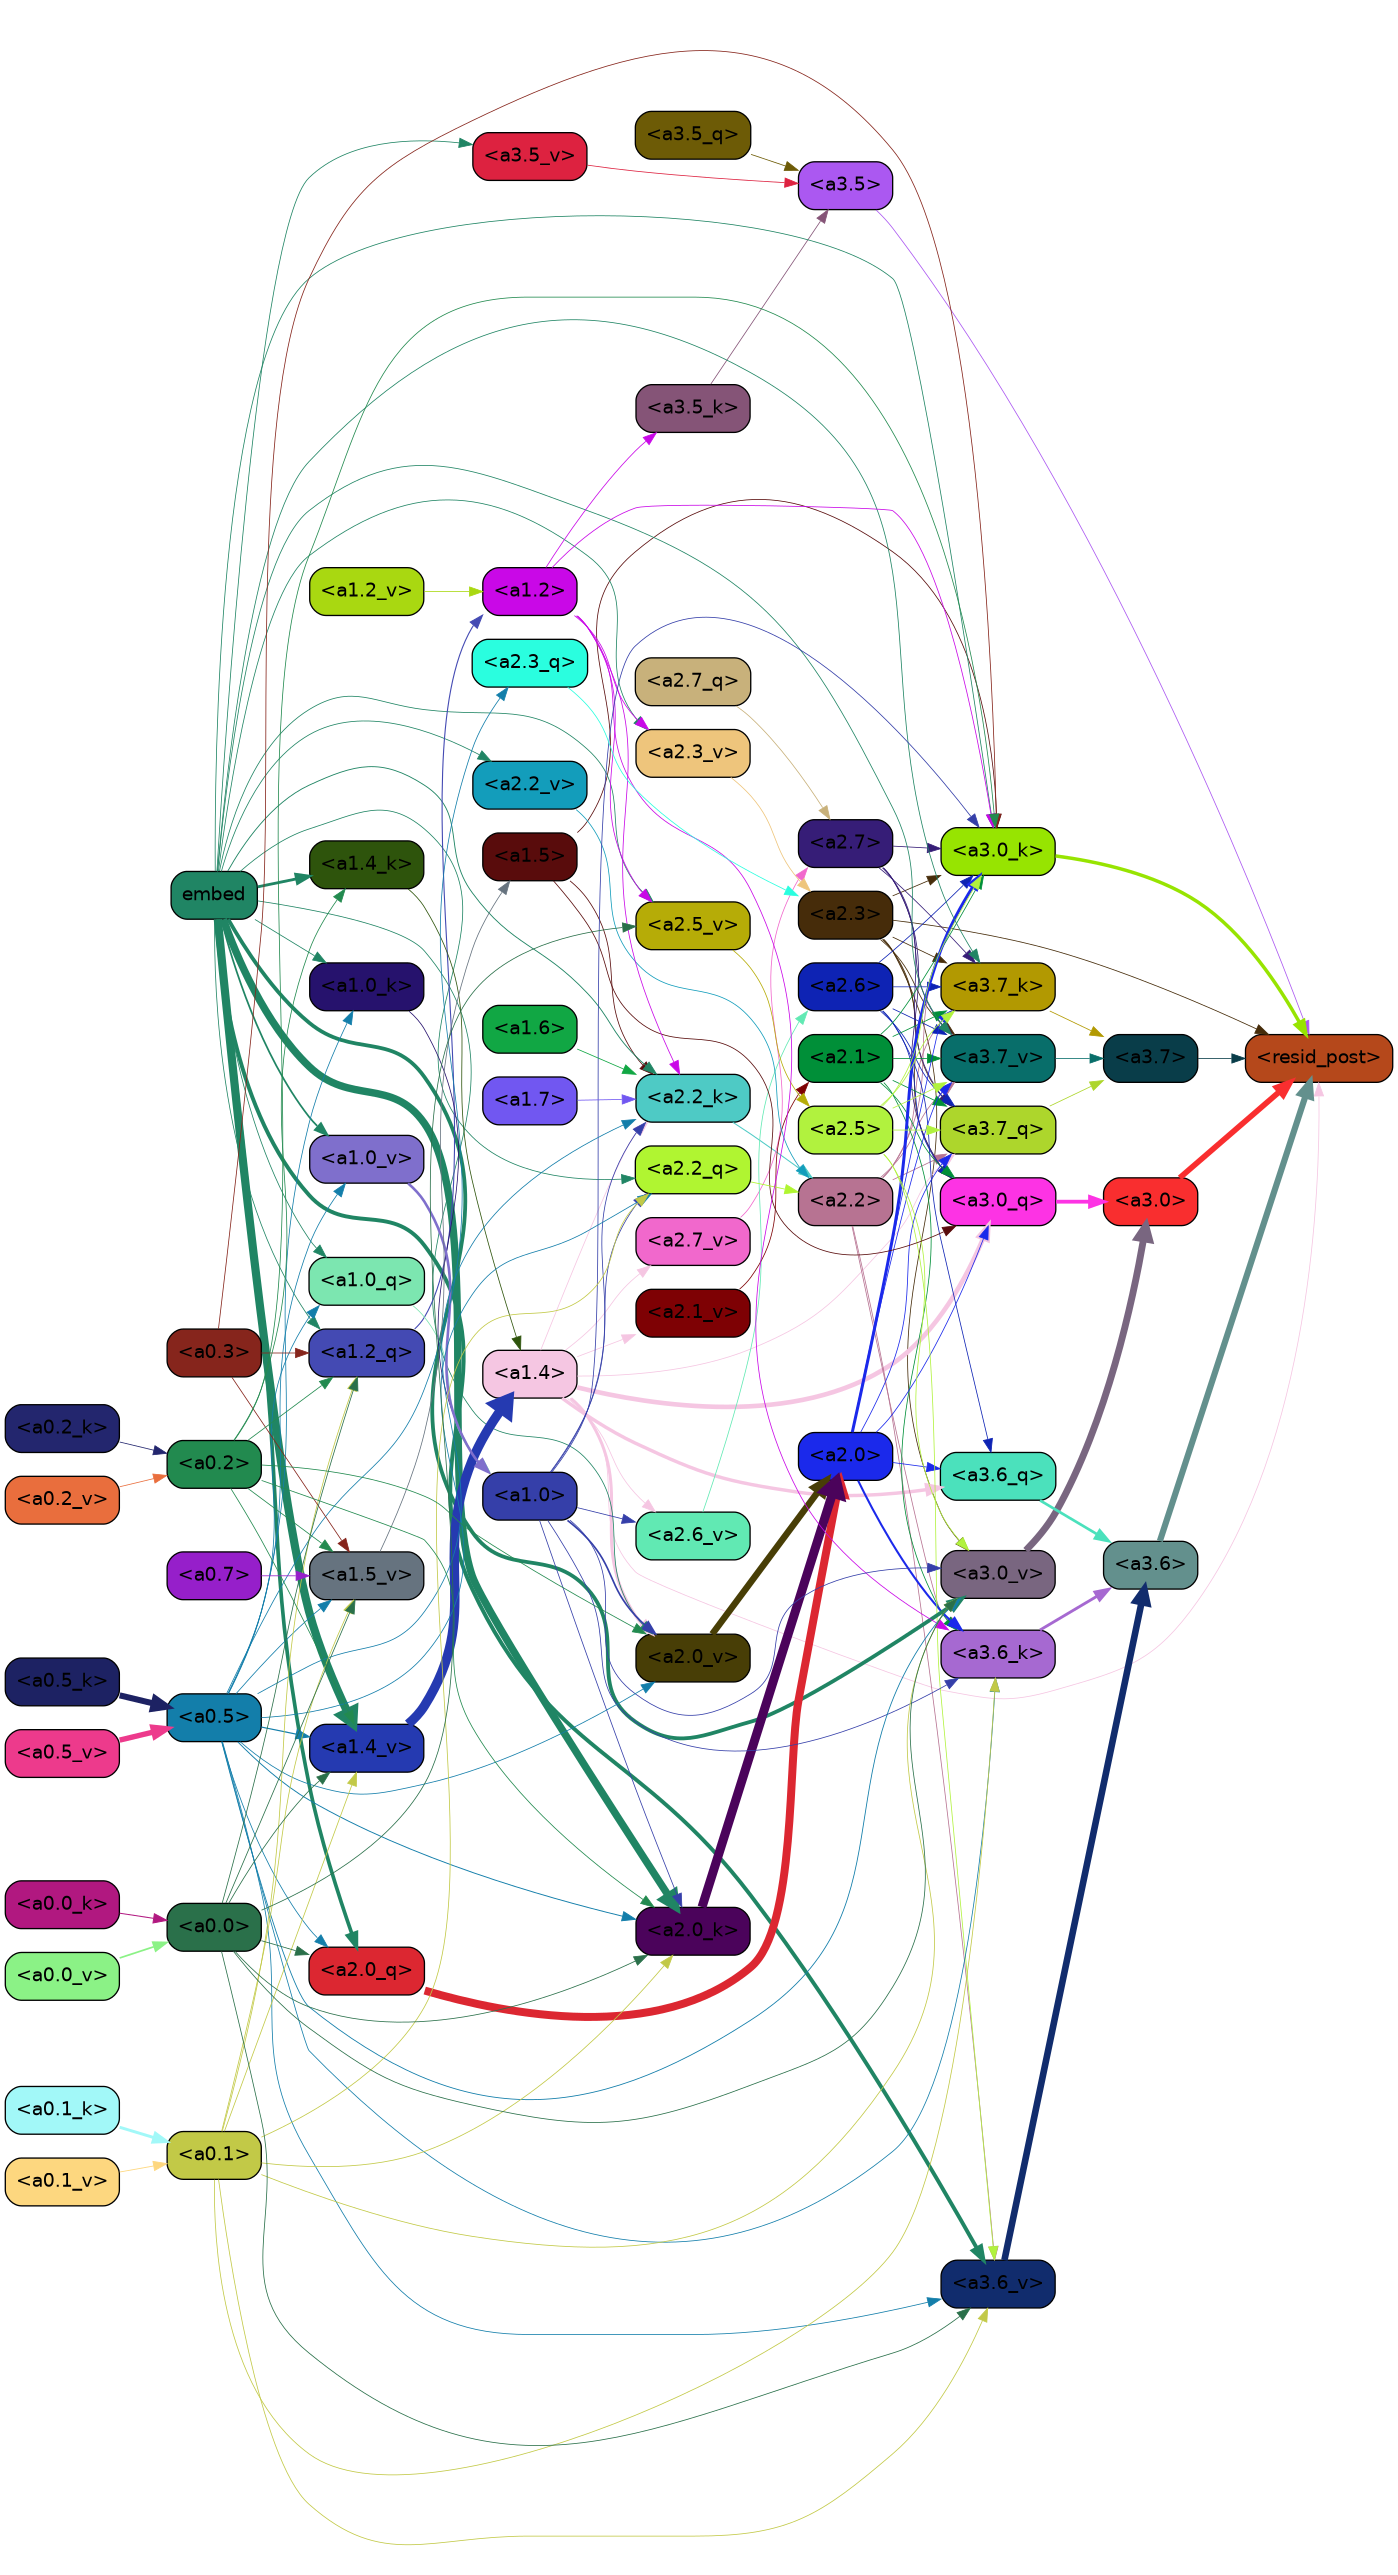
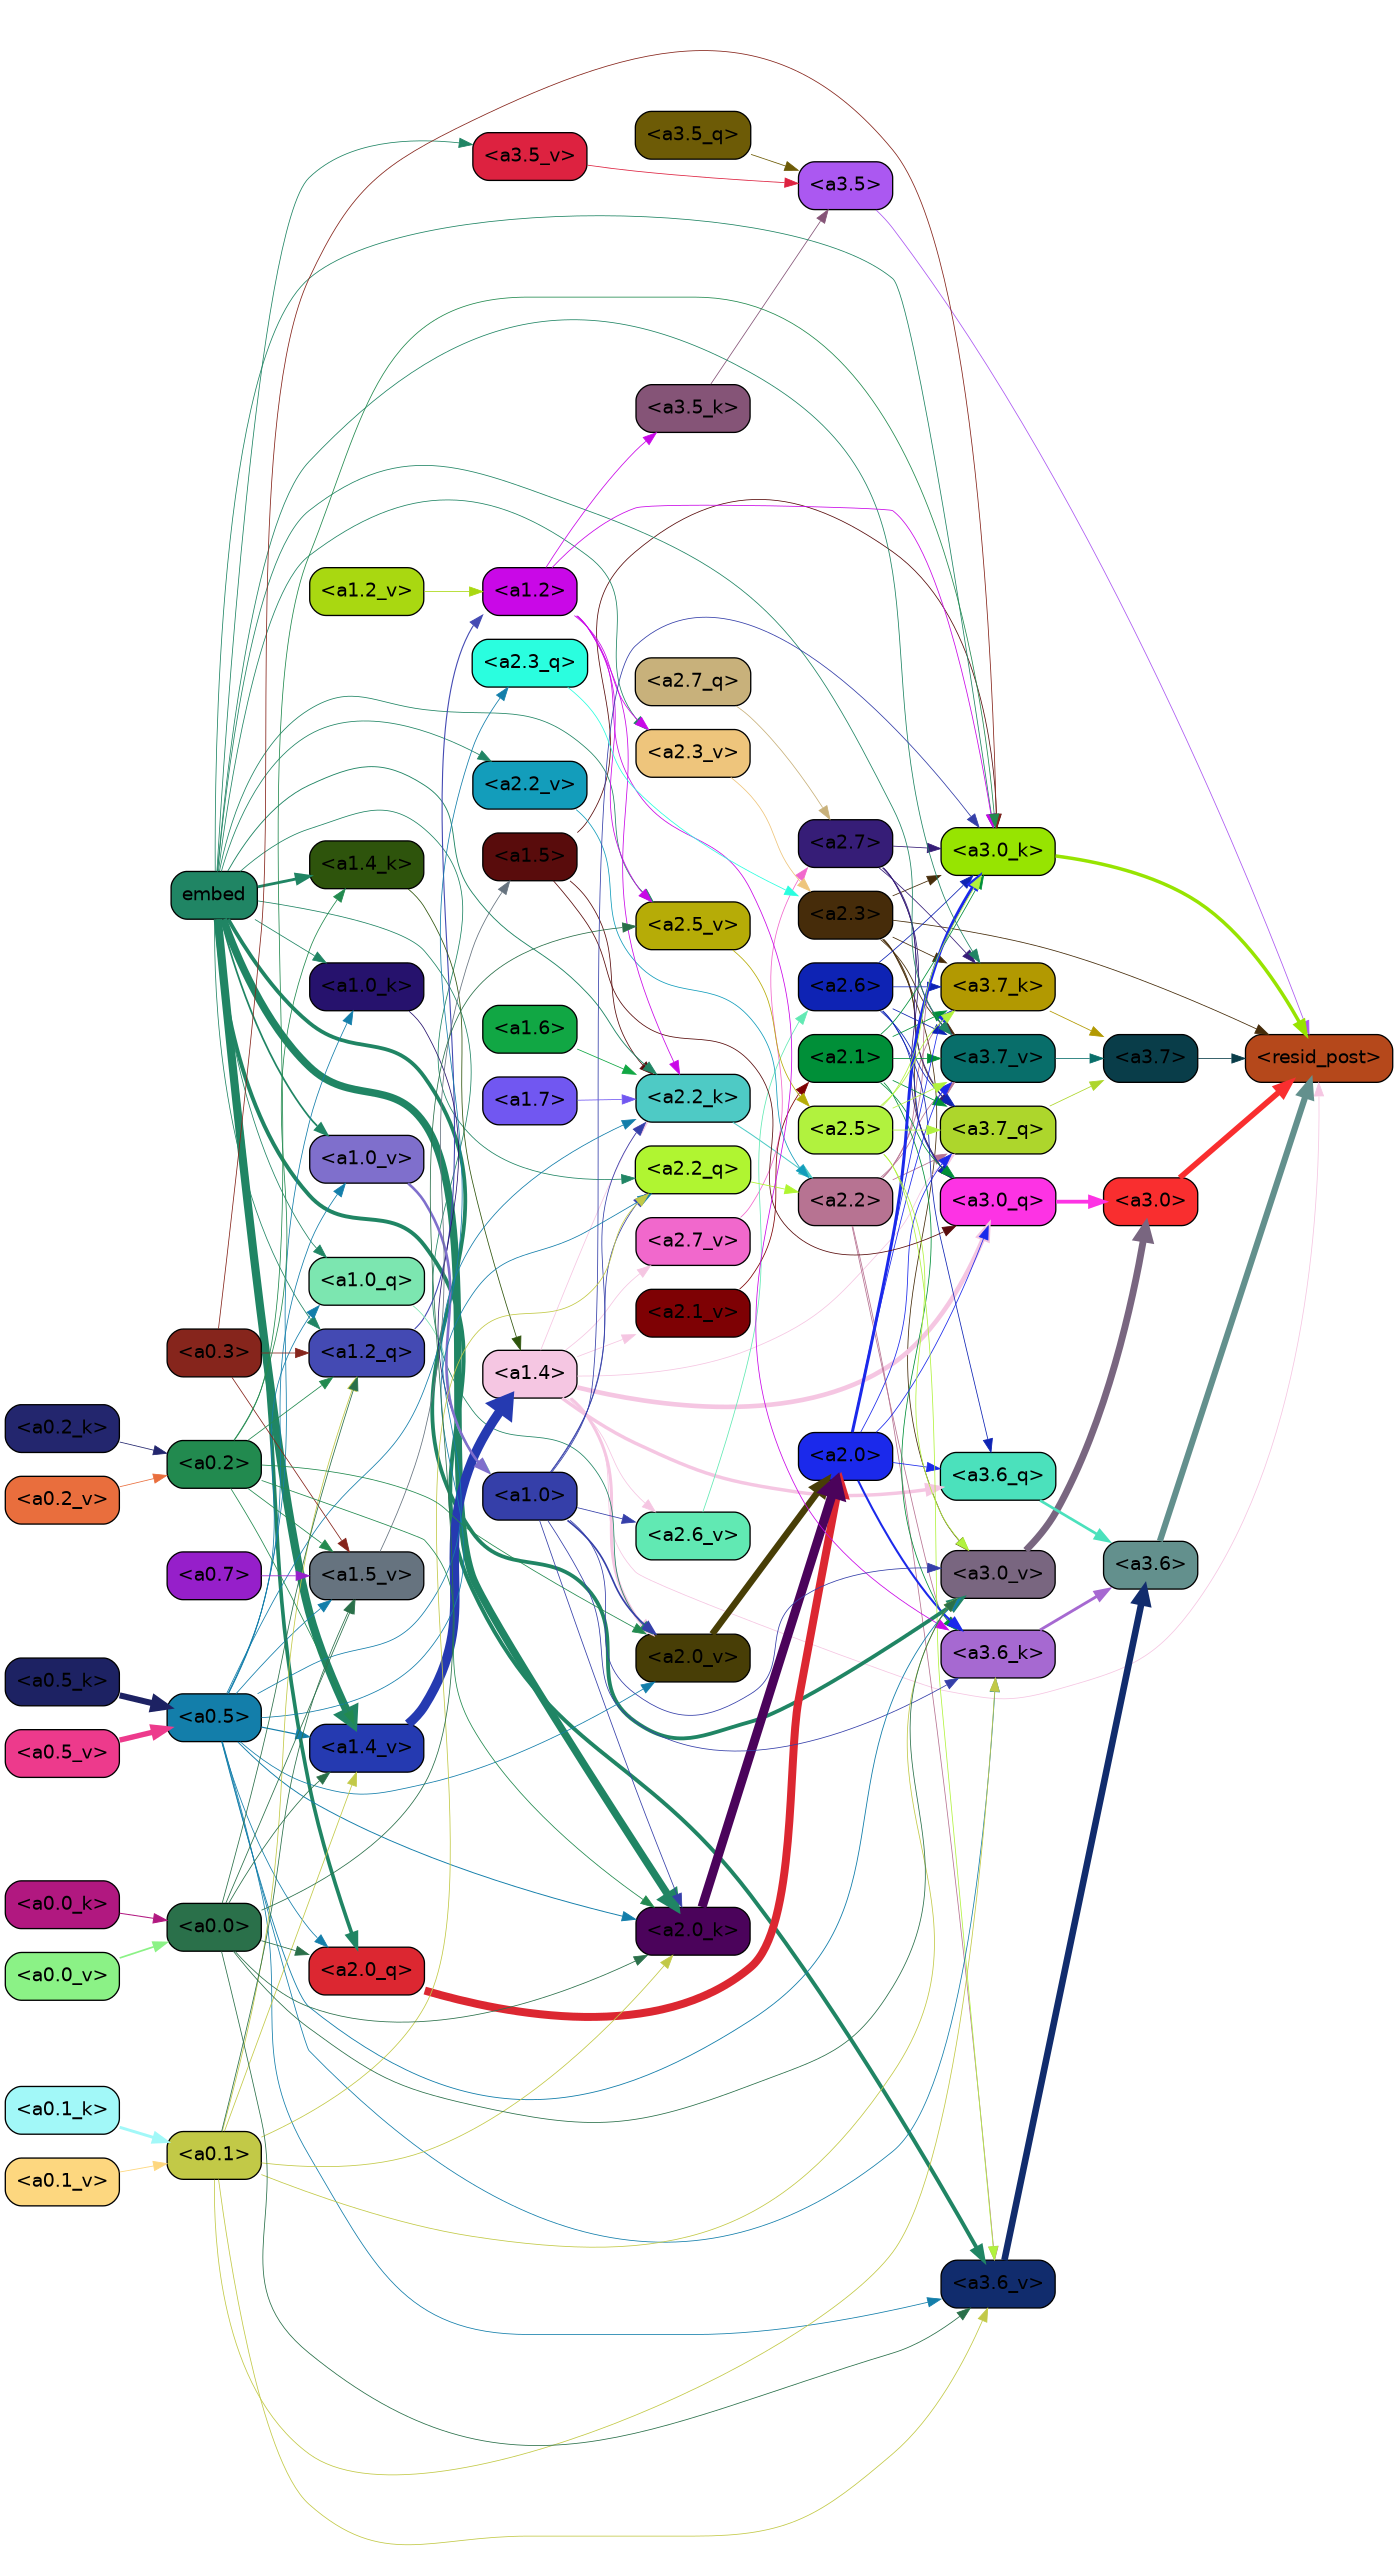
(295, 1764) -> (295, 1764)
